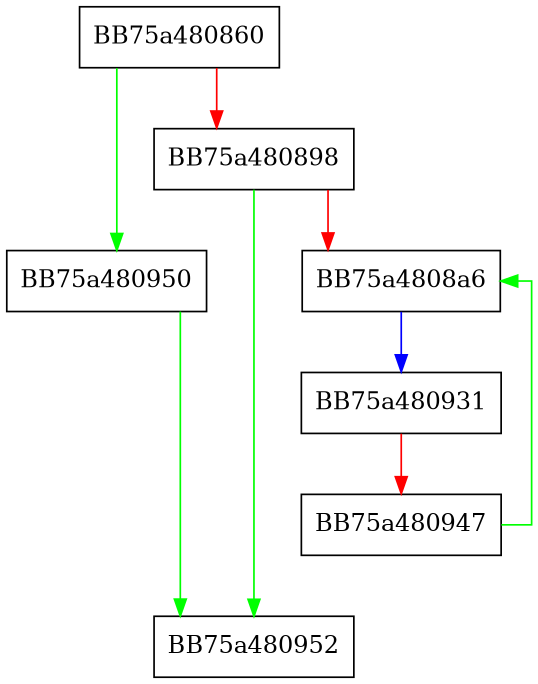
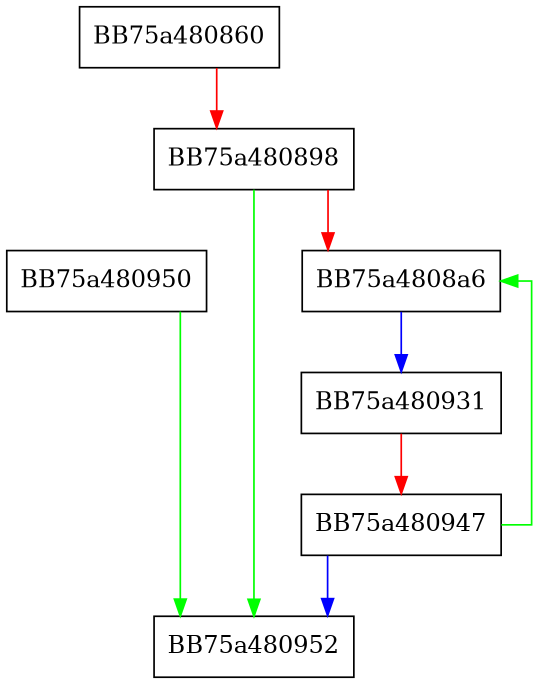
(117, 151) -> none
none -> (328, 577)
